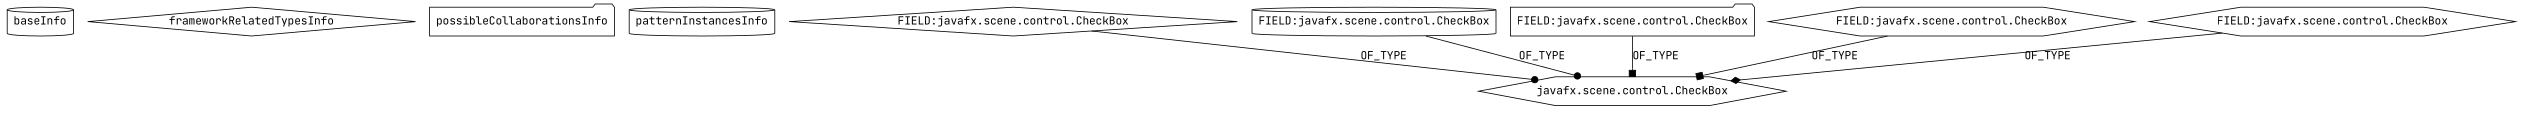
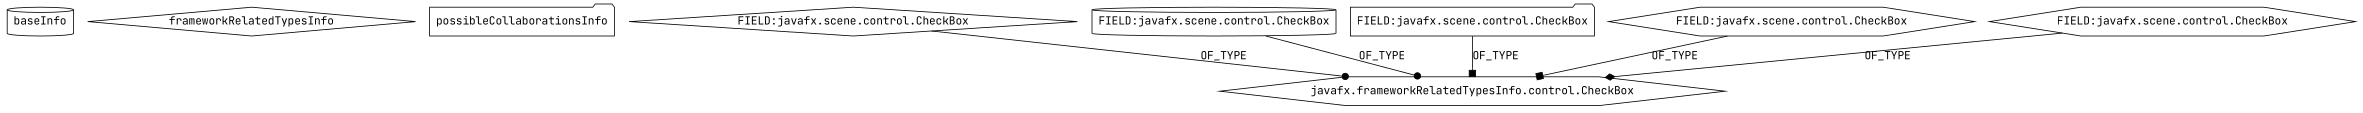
(702, 22) -> none
(1632, 91) -> (1472, 91)
